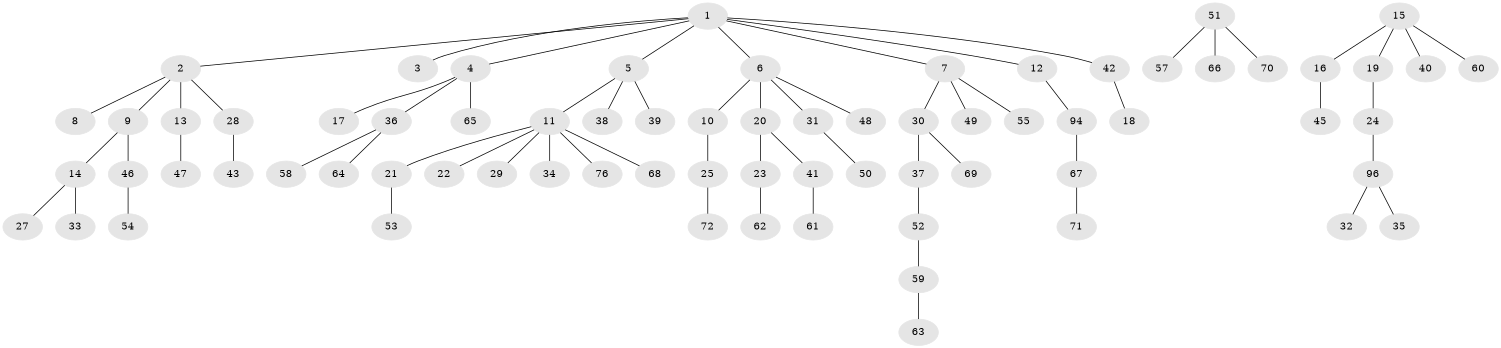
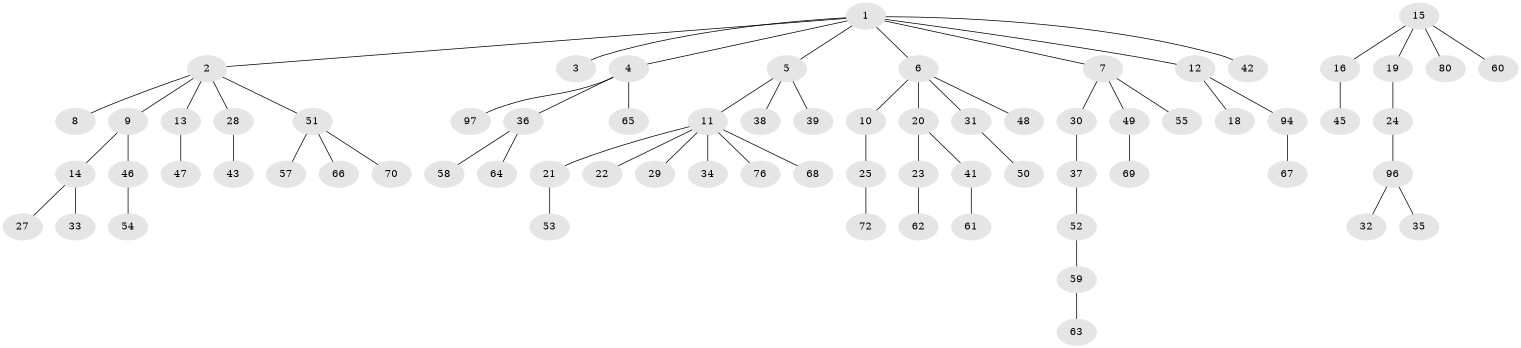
(1426, 69) -> (1446, 69)
none -> (260, 95)
(1119, 95) -> (1215, 95)
(339, 122) -> (471, 122)
(945, 148) -> (1129, 148)
(1077, 227) -> none
